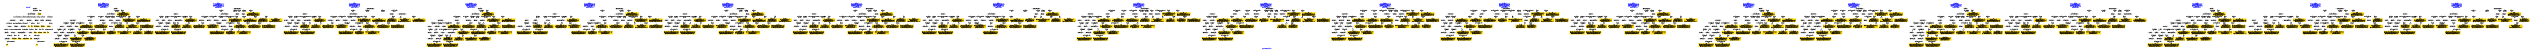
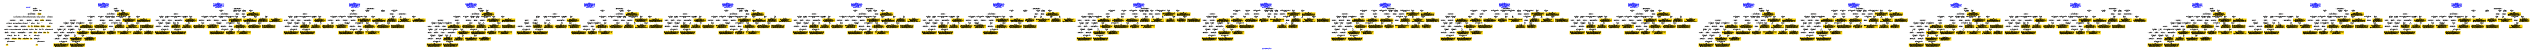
(42, 20) -> (42, 20)
(40, 33) -> (40, 33)
